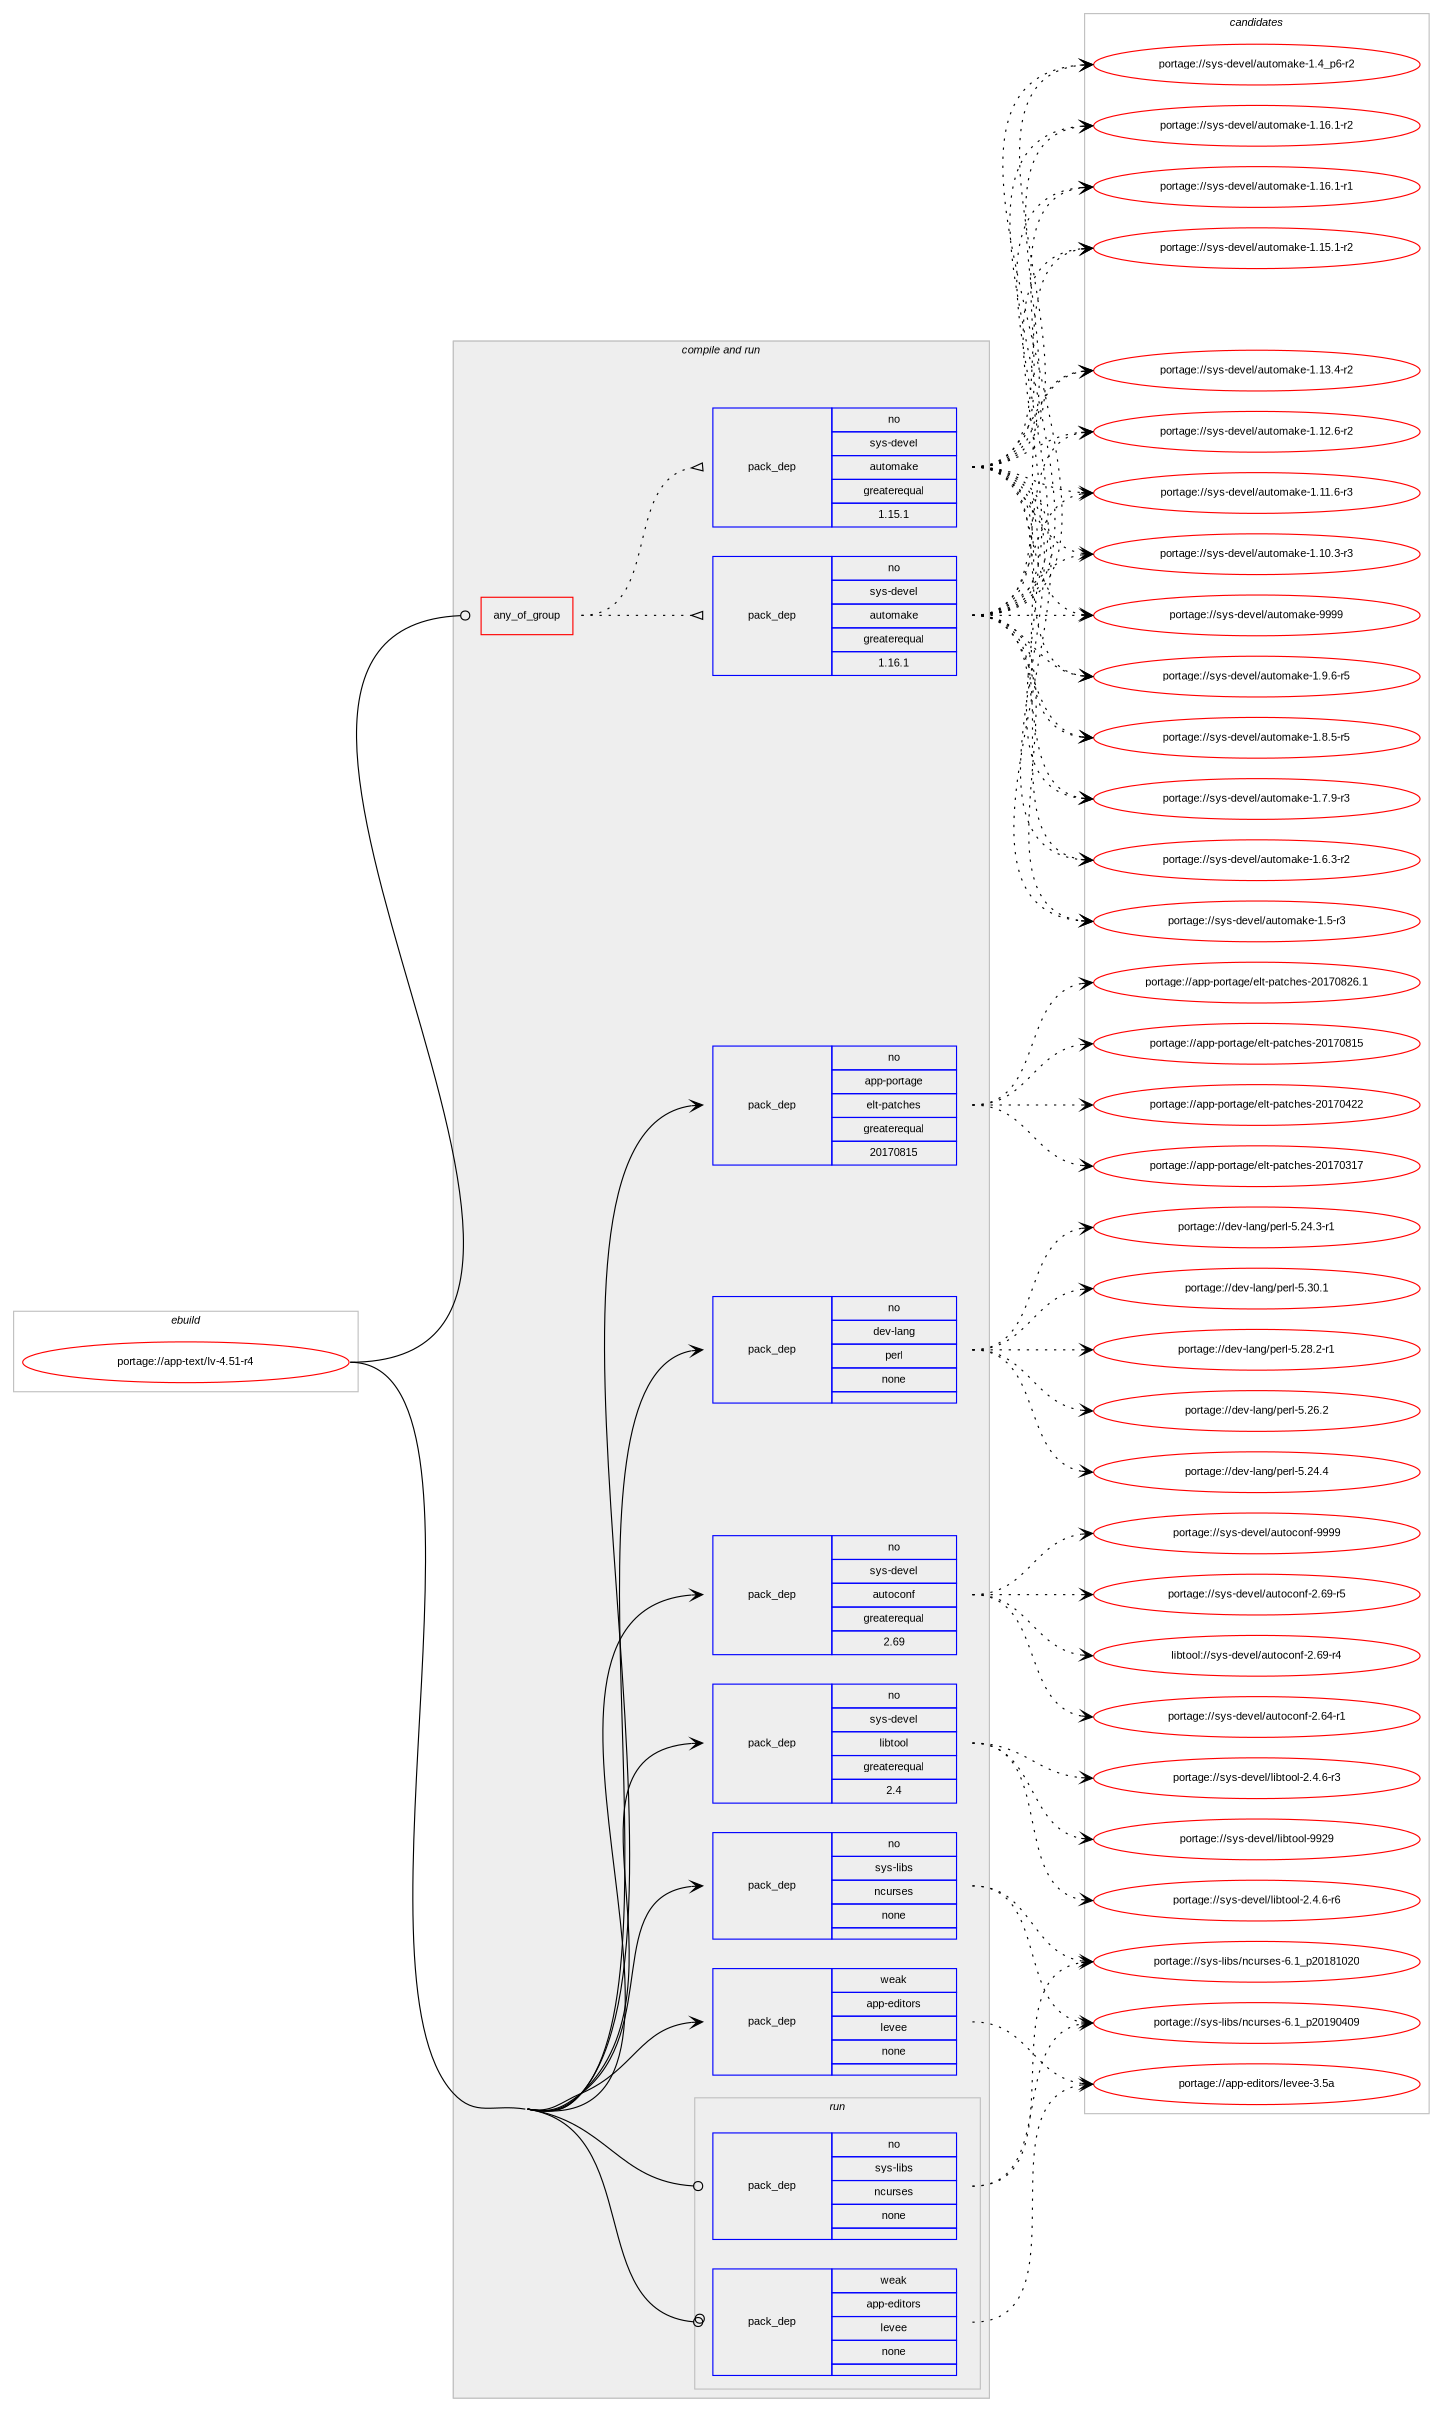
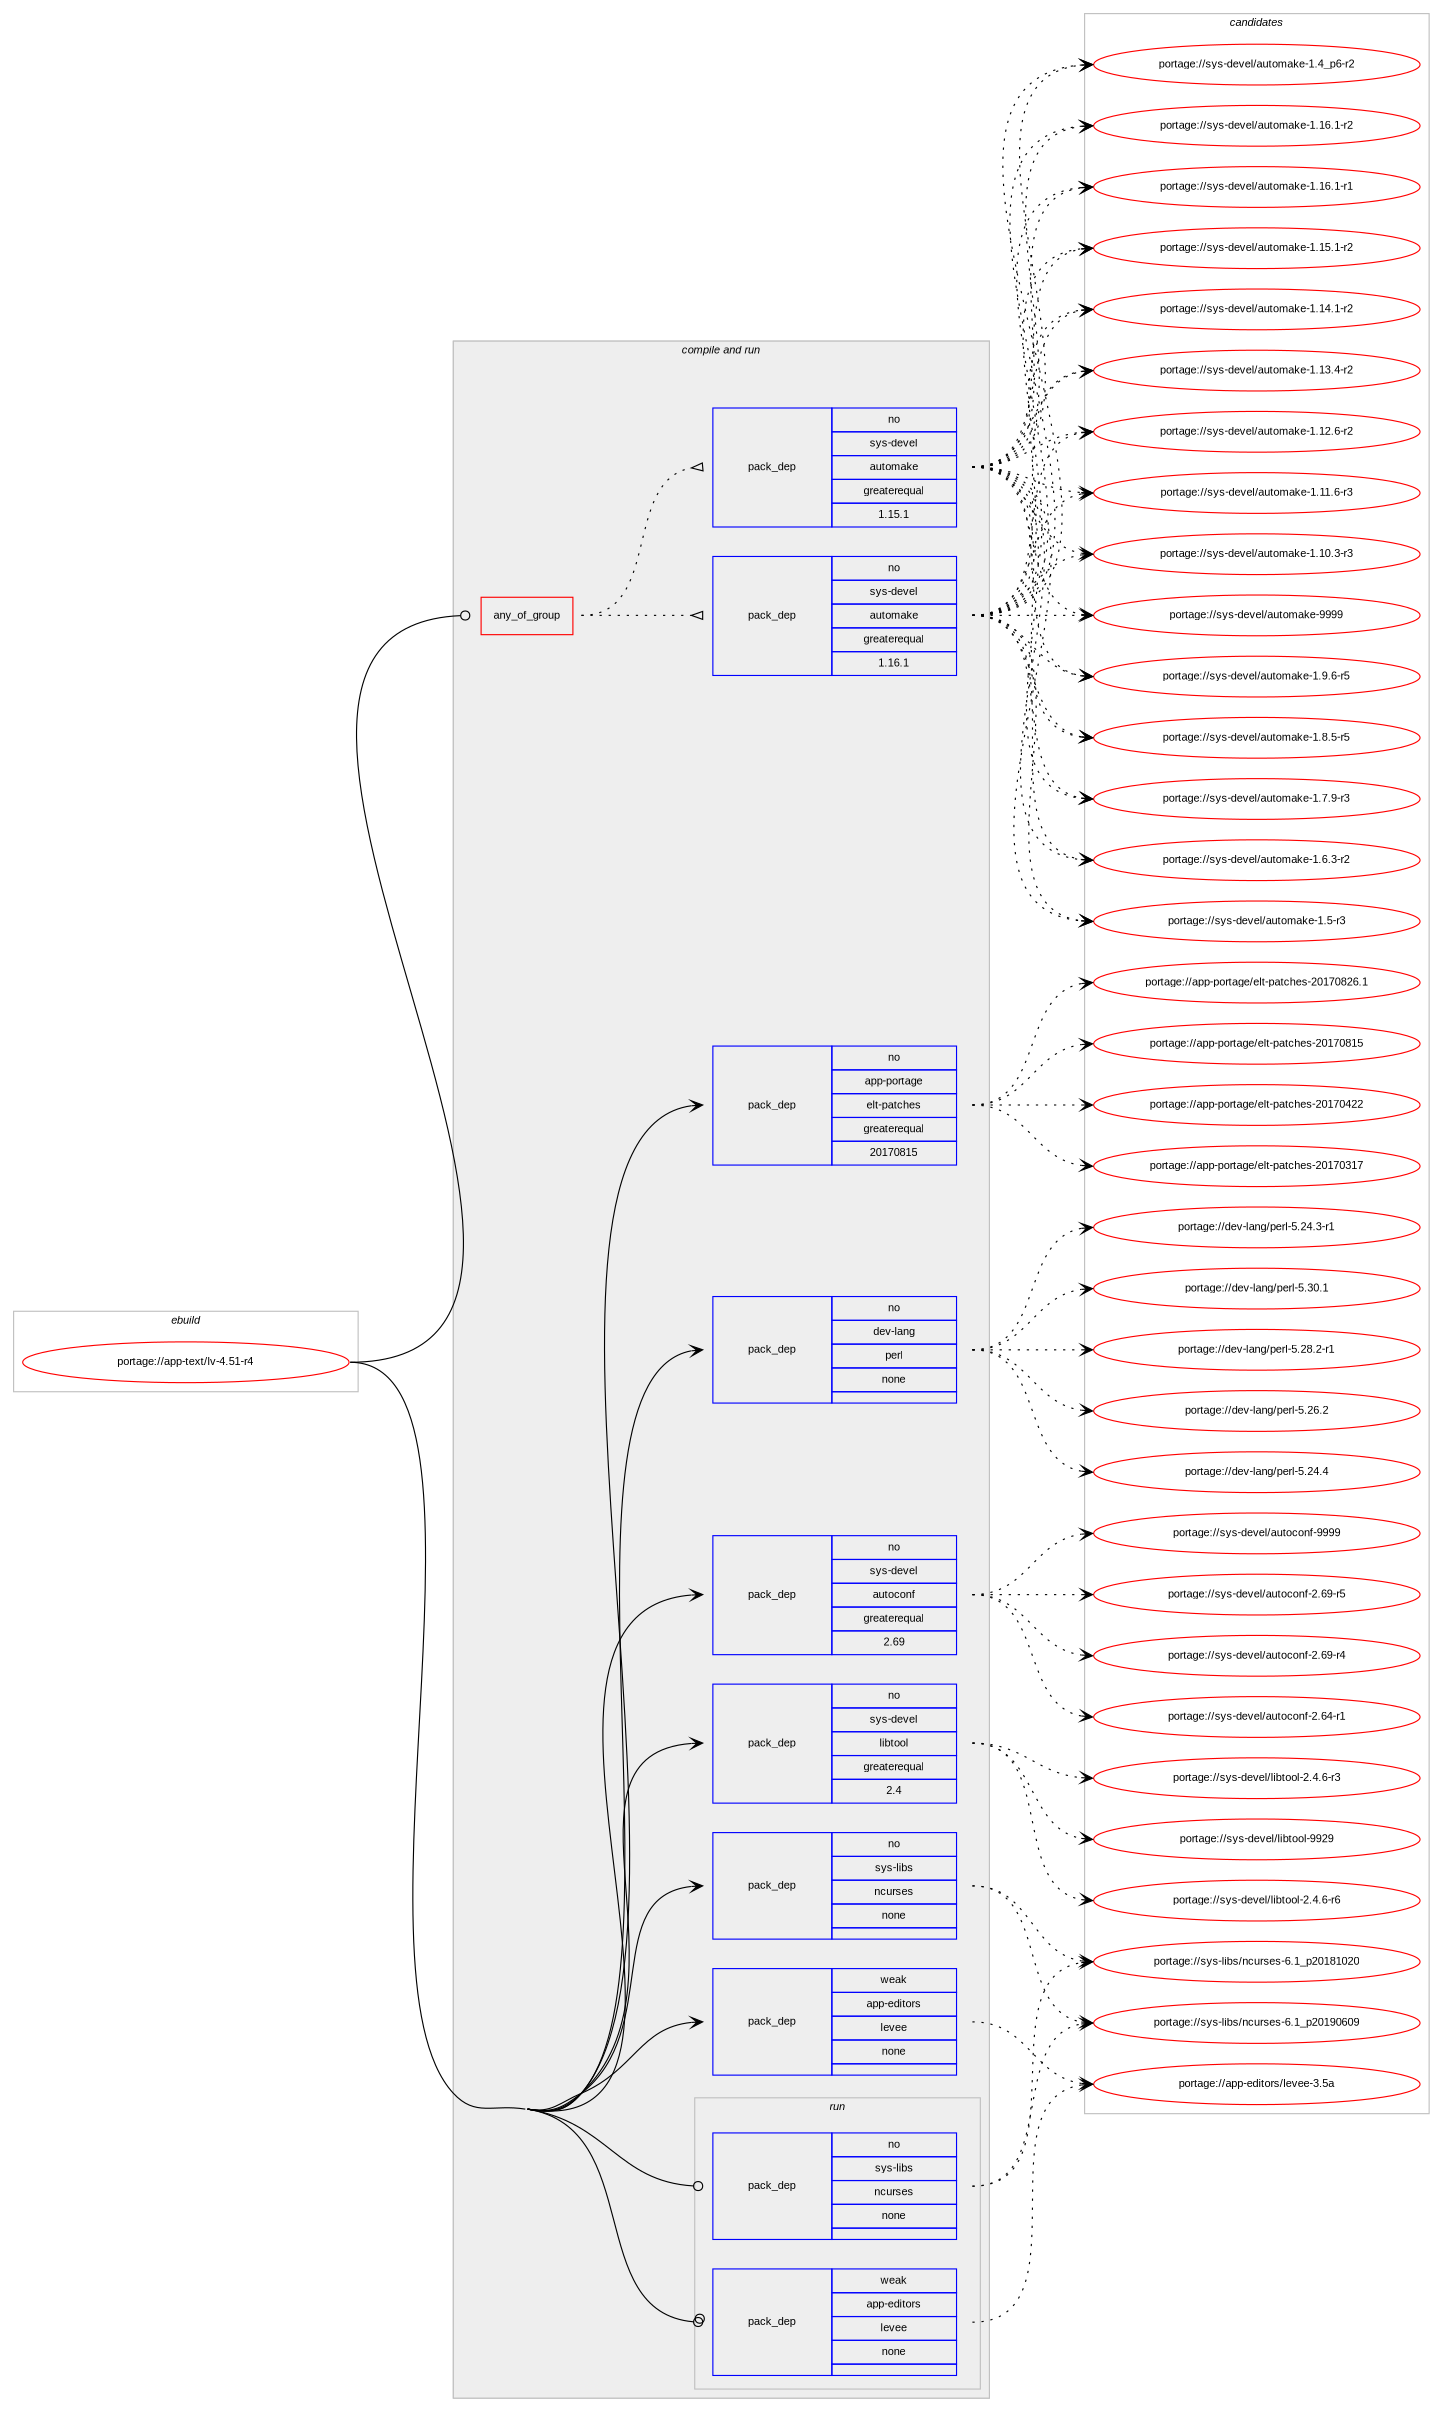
none -> (1257, 309)
(1257, 1656) -> (1257, 1656)
(1257, 2023) -> (1257, 2023)
